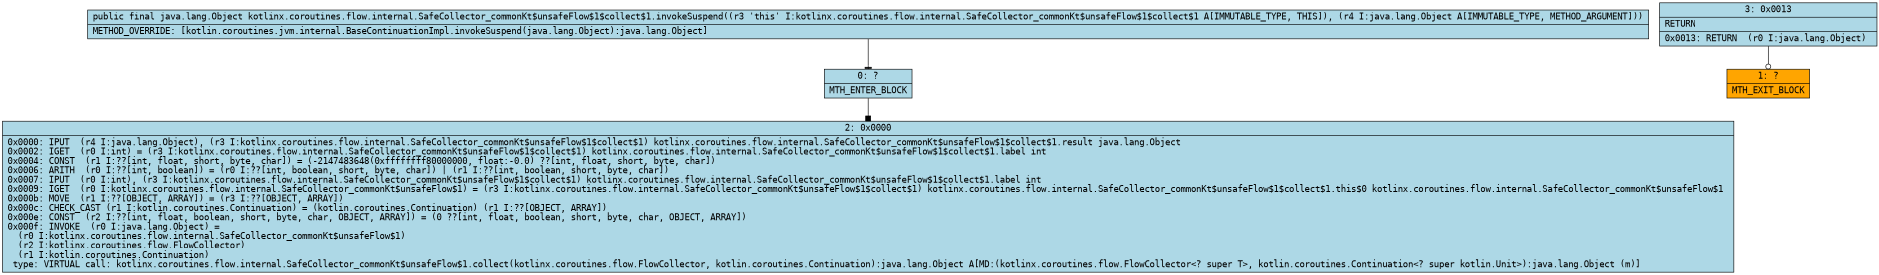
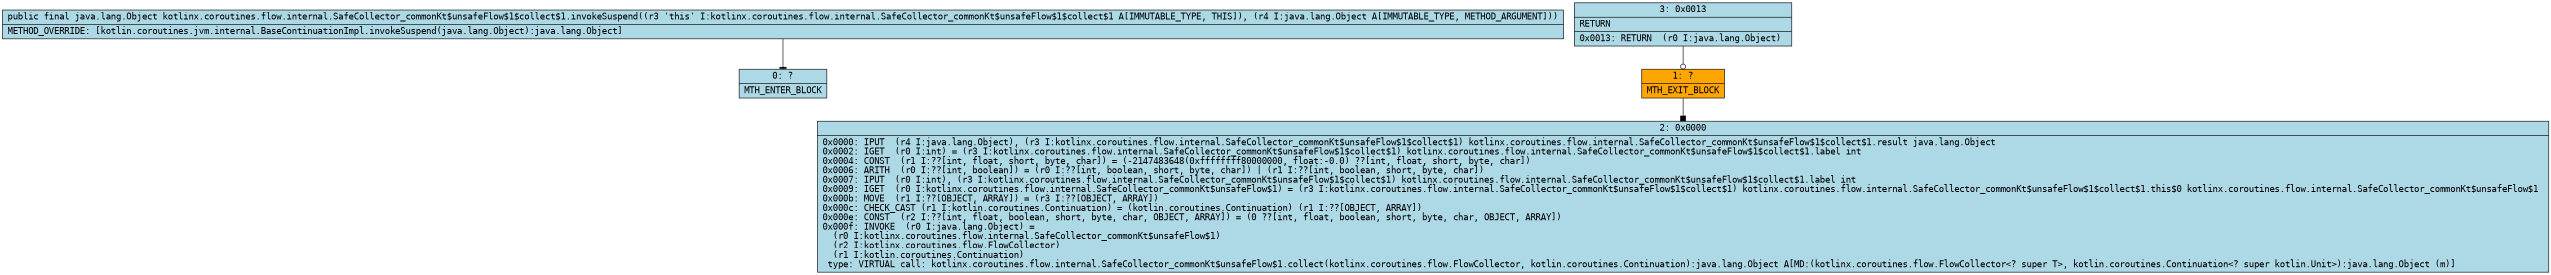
(868, 106) -> (1683, 106)
